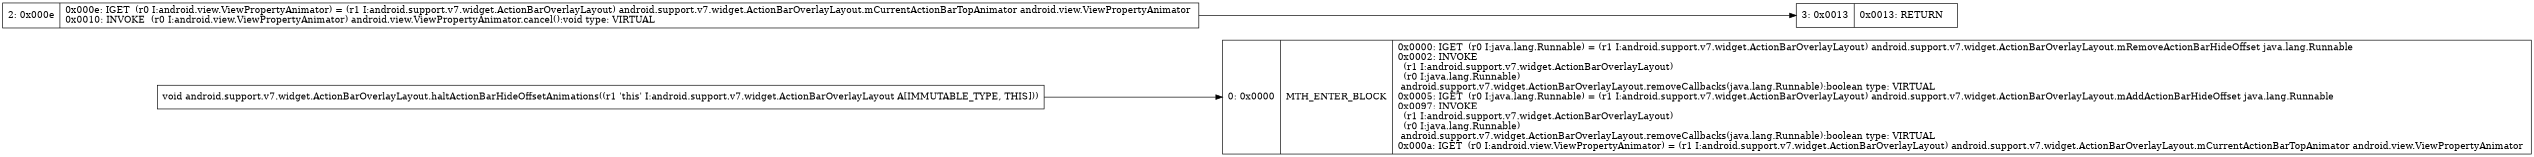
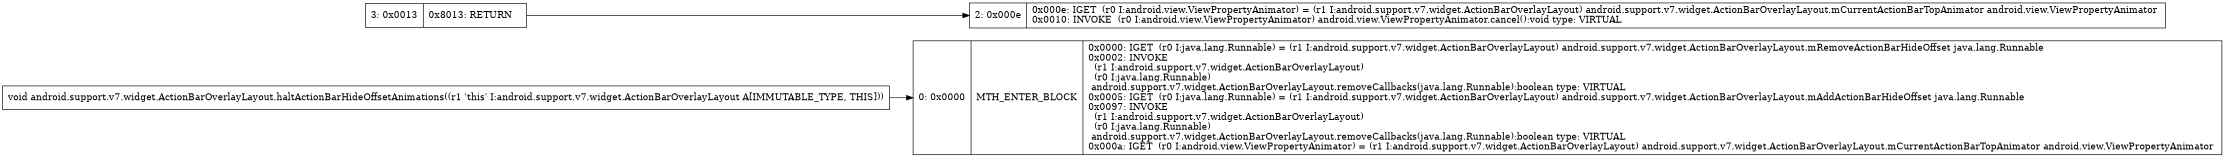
(1494, 15) -> (745, 15)
(1906, 15) -> (475, 15)
